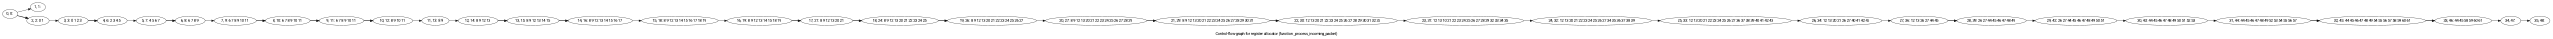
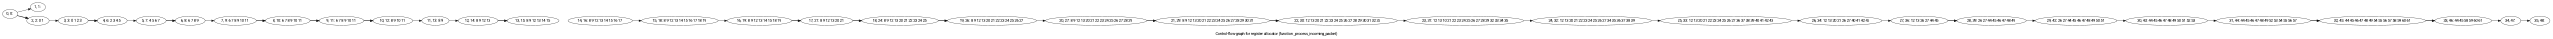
(562, 21) -> none
